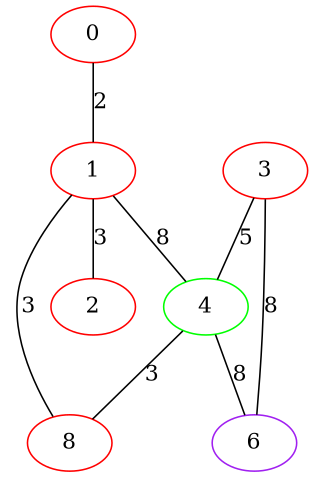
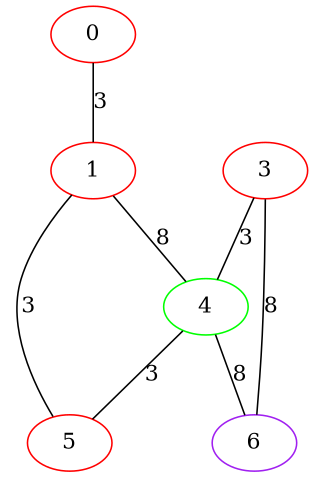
(101, 103) -> (101, 103)
(247, 239) -> (247, 239)
(93, 307) -> none
(70, 443) -> (70, 443)
